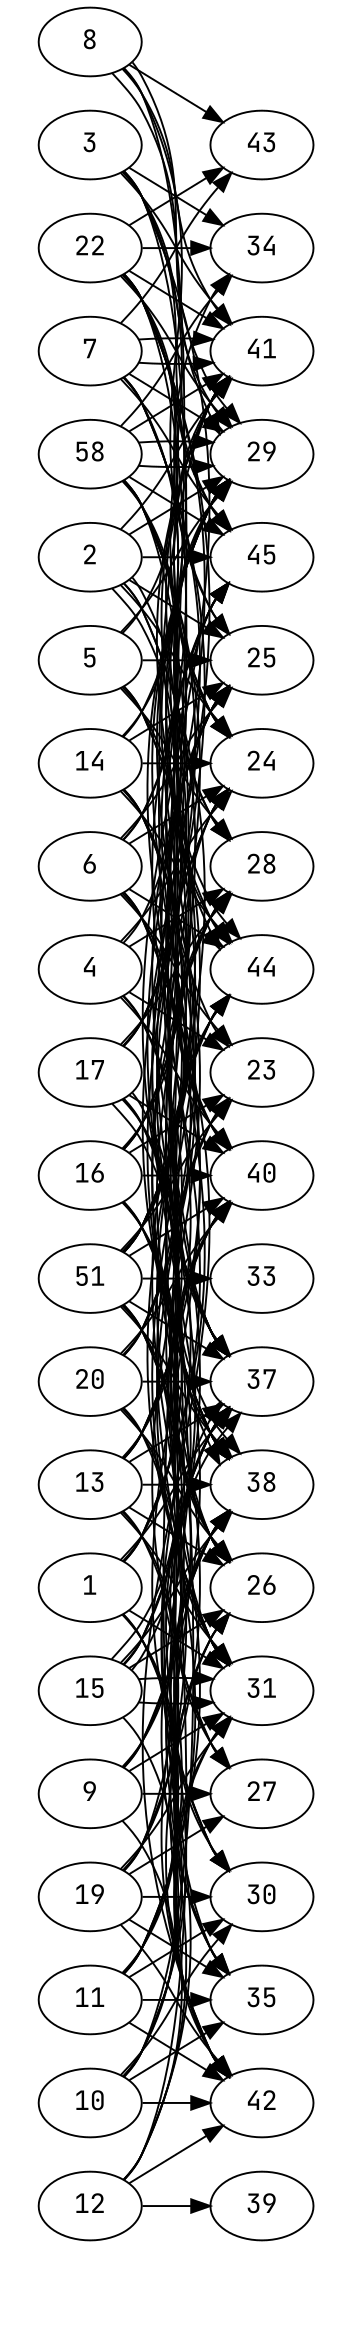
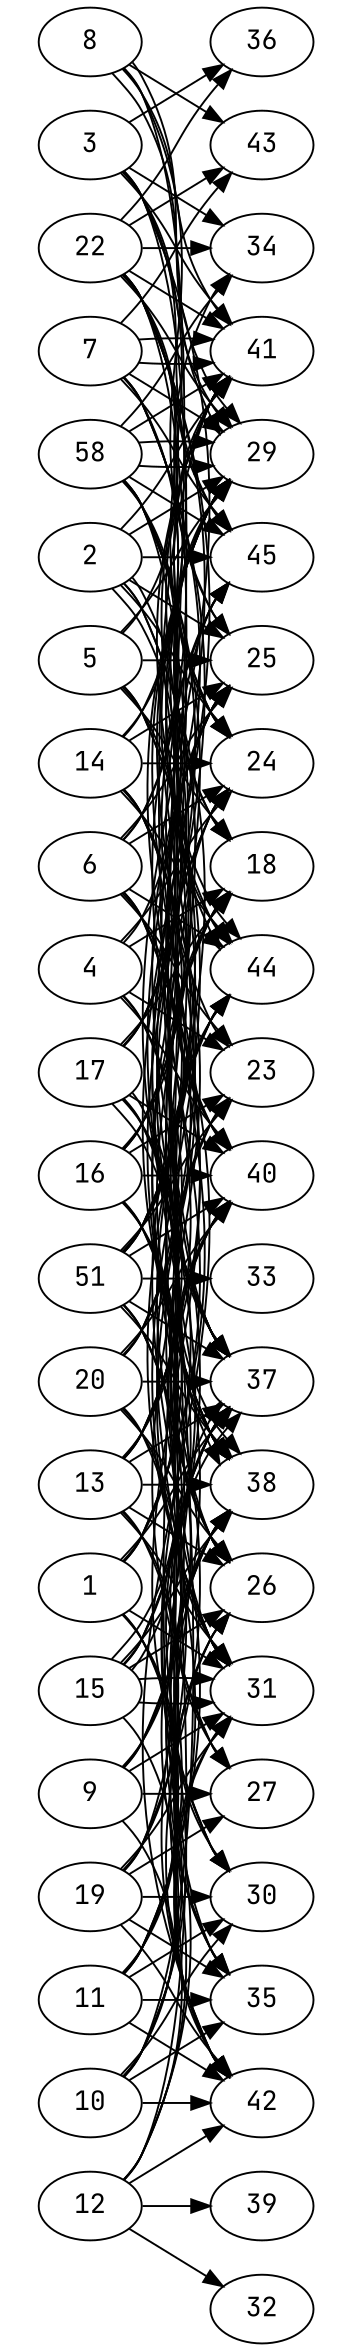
none -> (262, 42)
(262, 866) -> (262, 866)
(177, 928) -> none
(175, 1423) -> none
none -> (262, 2309)
